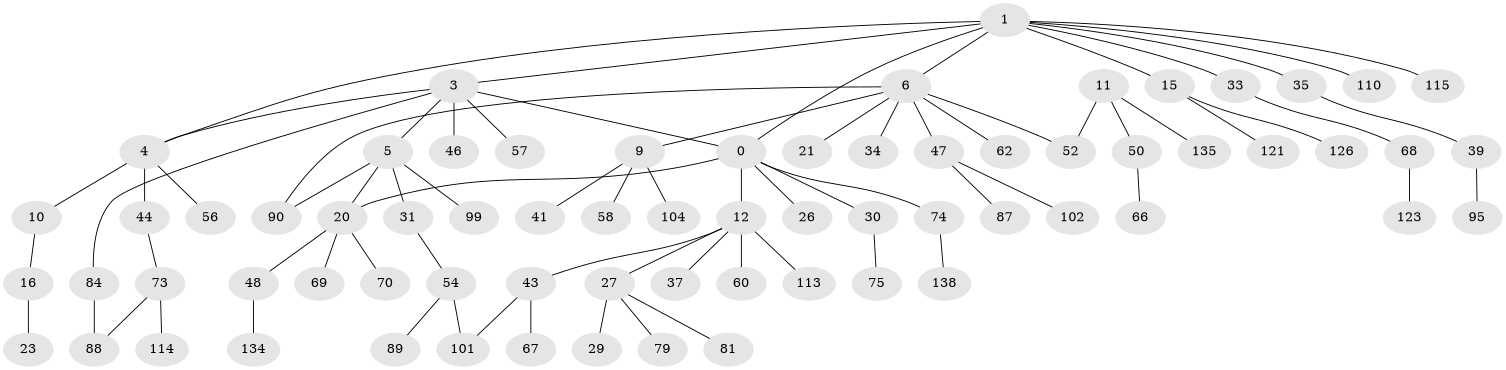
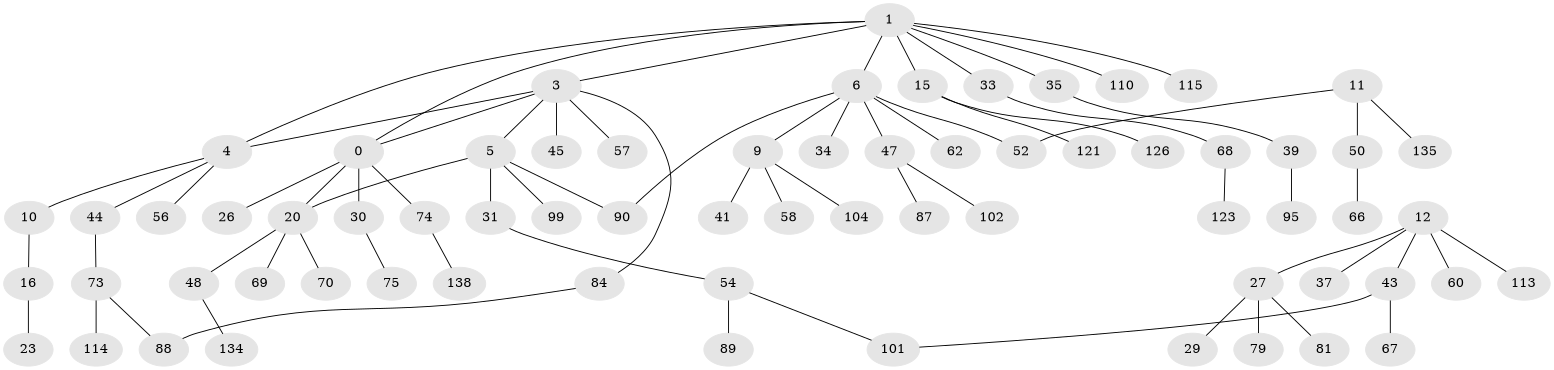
(454, 152) -> (556, 152)
(807, 152) -> none
(741, 185) -> none
